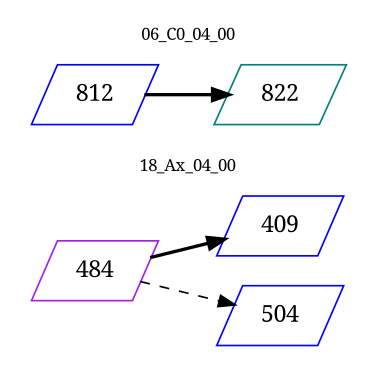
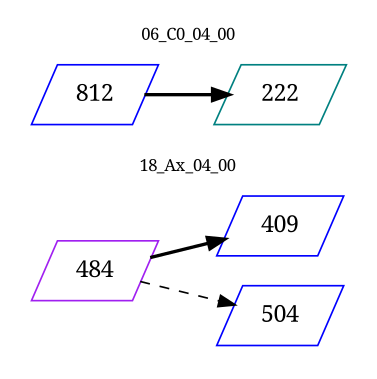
(280, 95) -> (280, 95)
